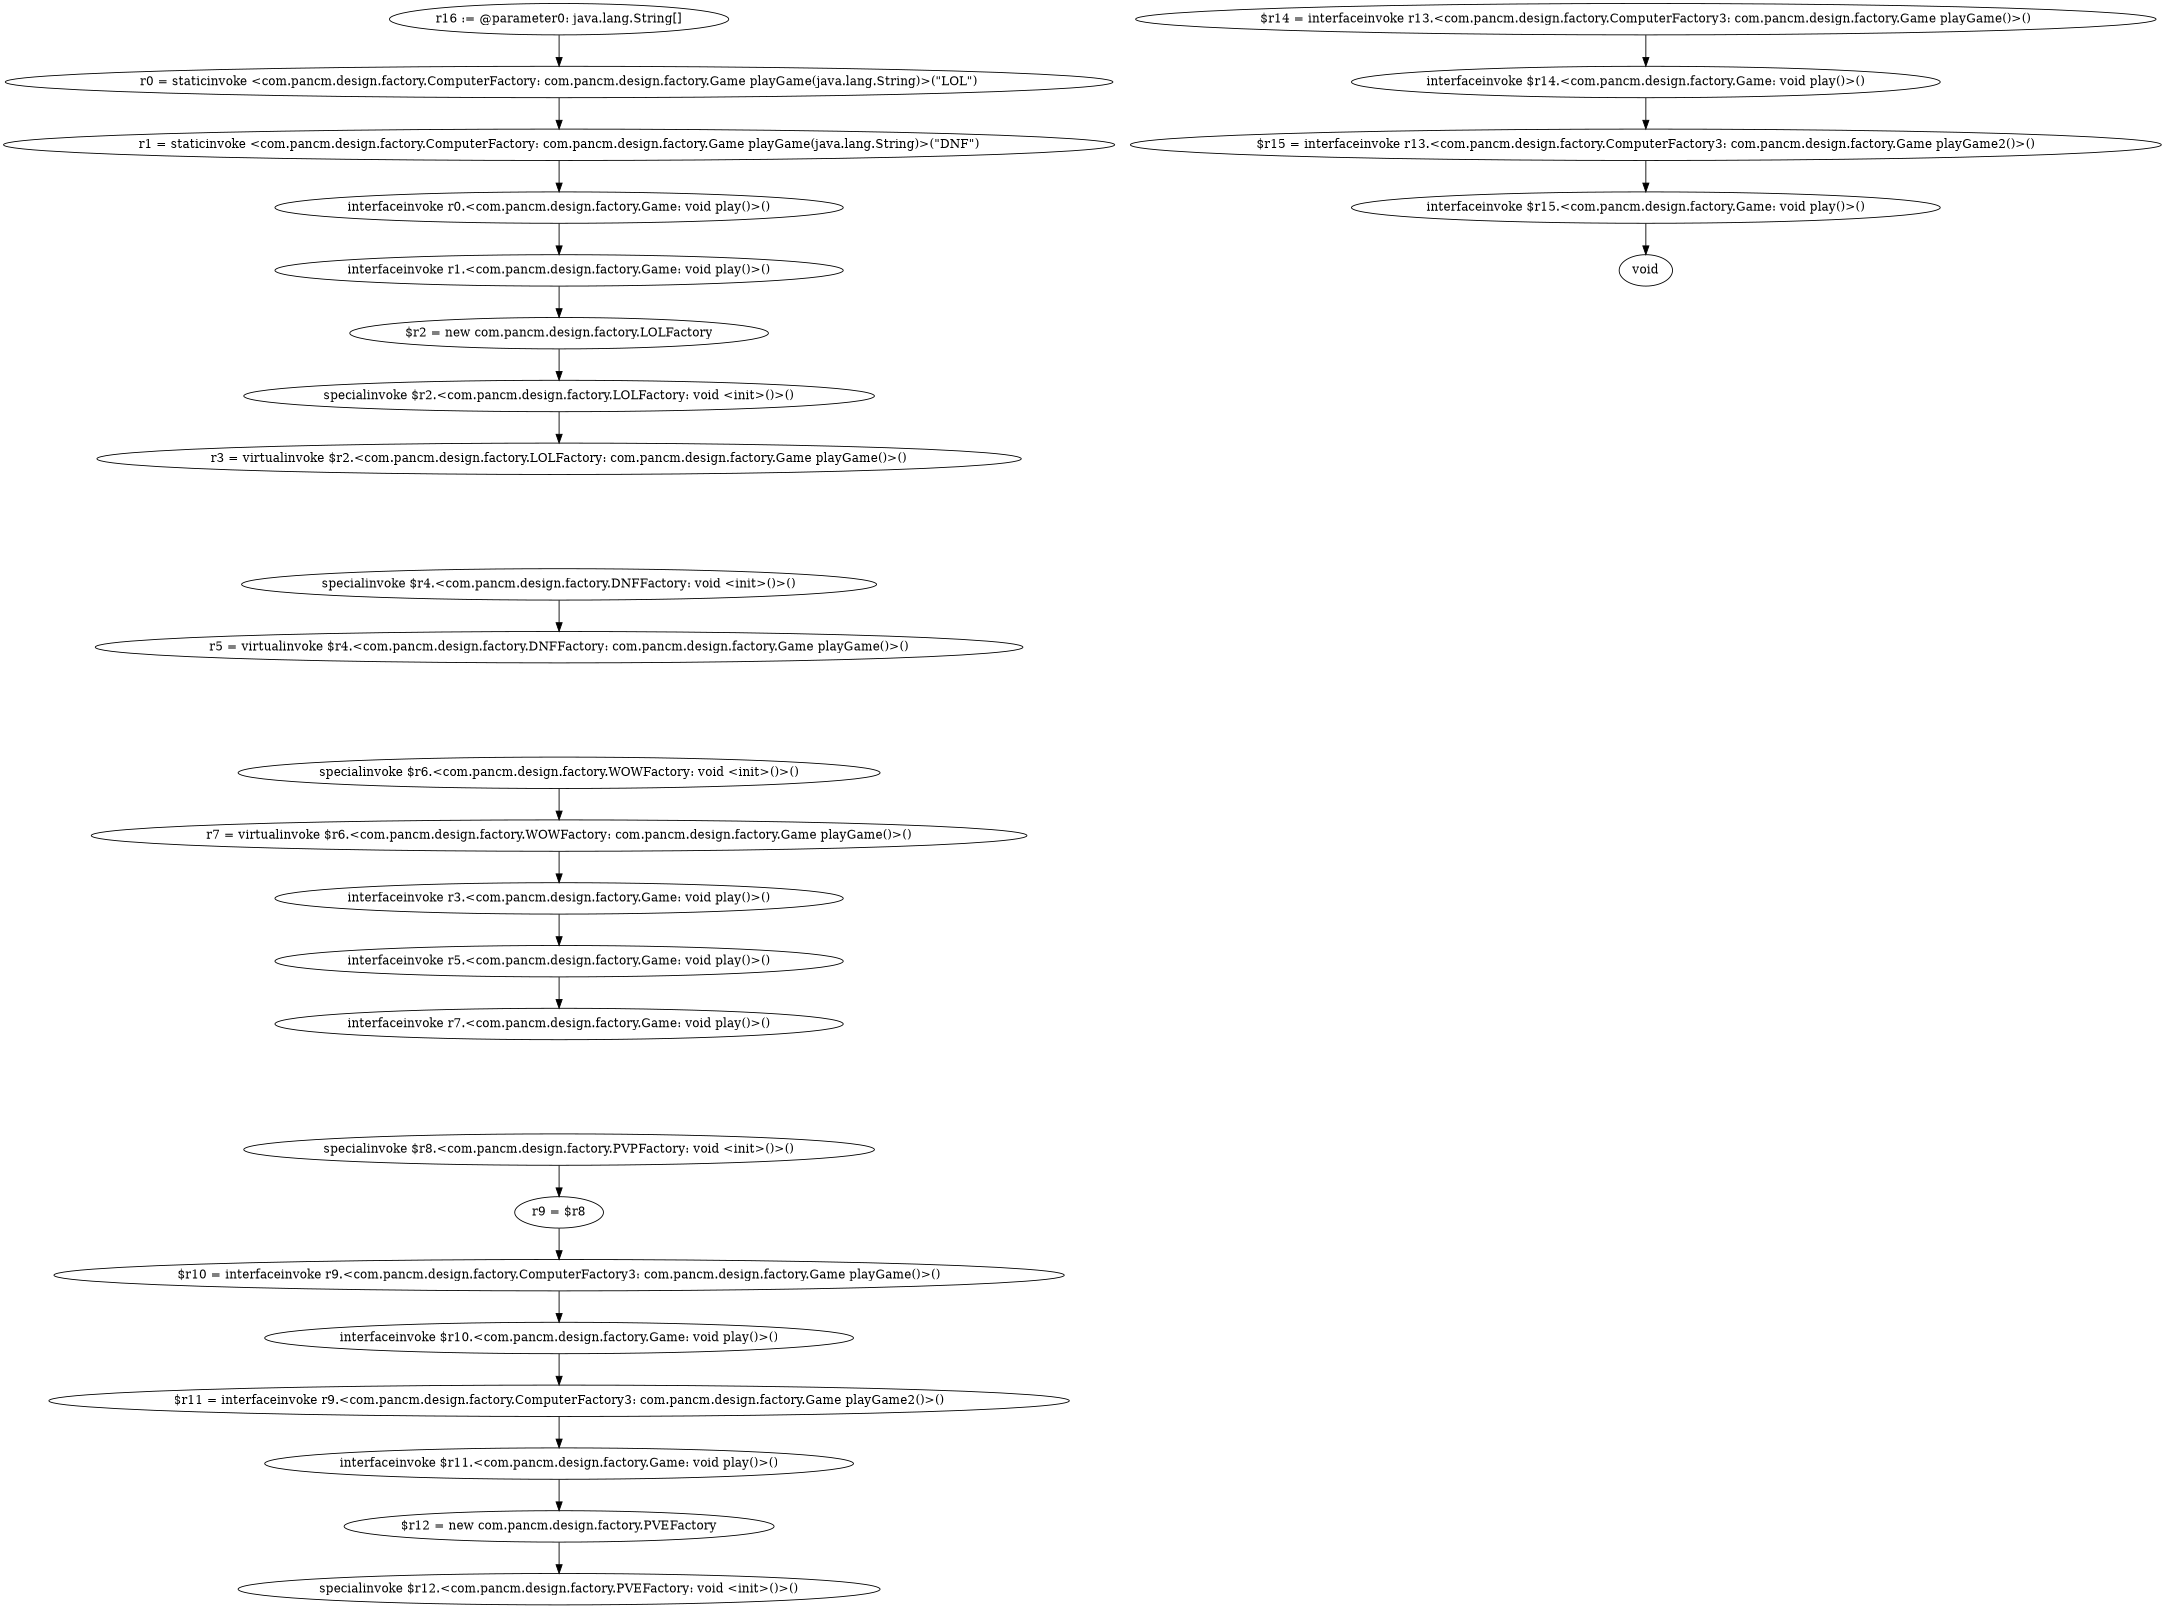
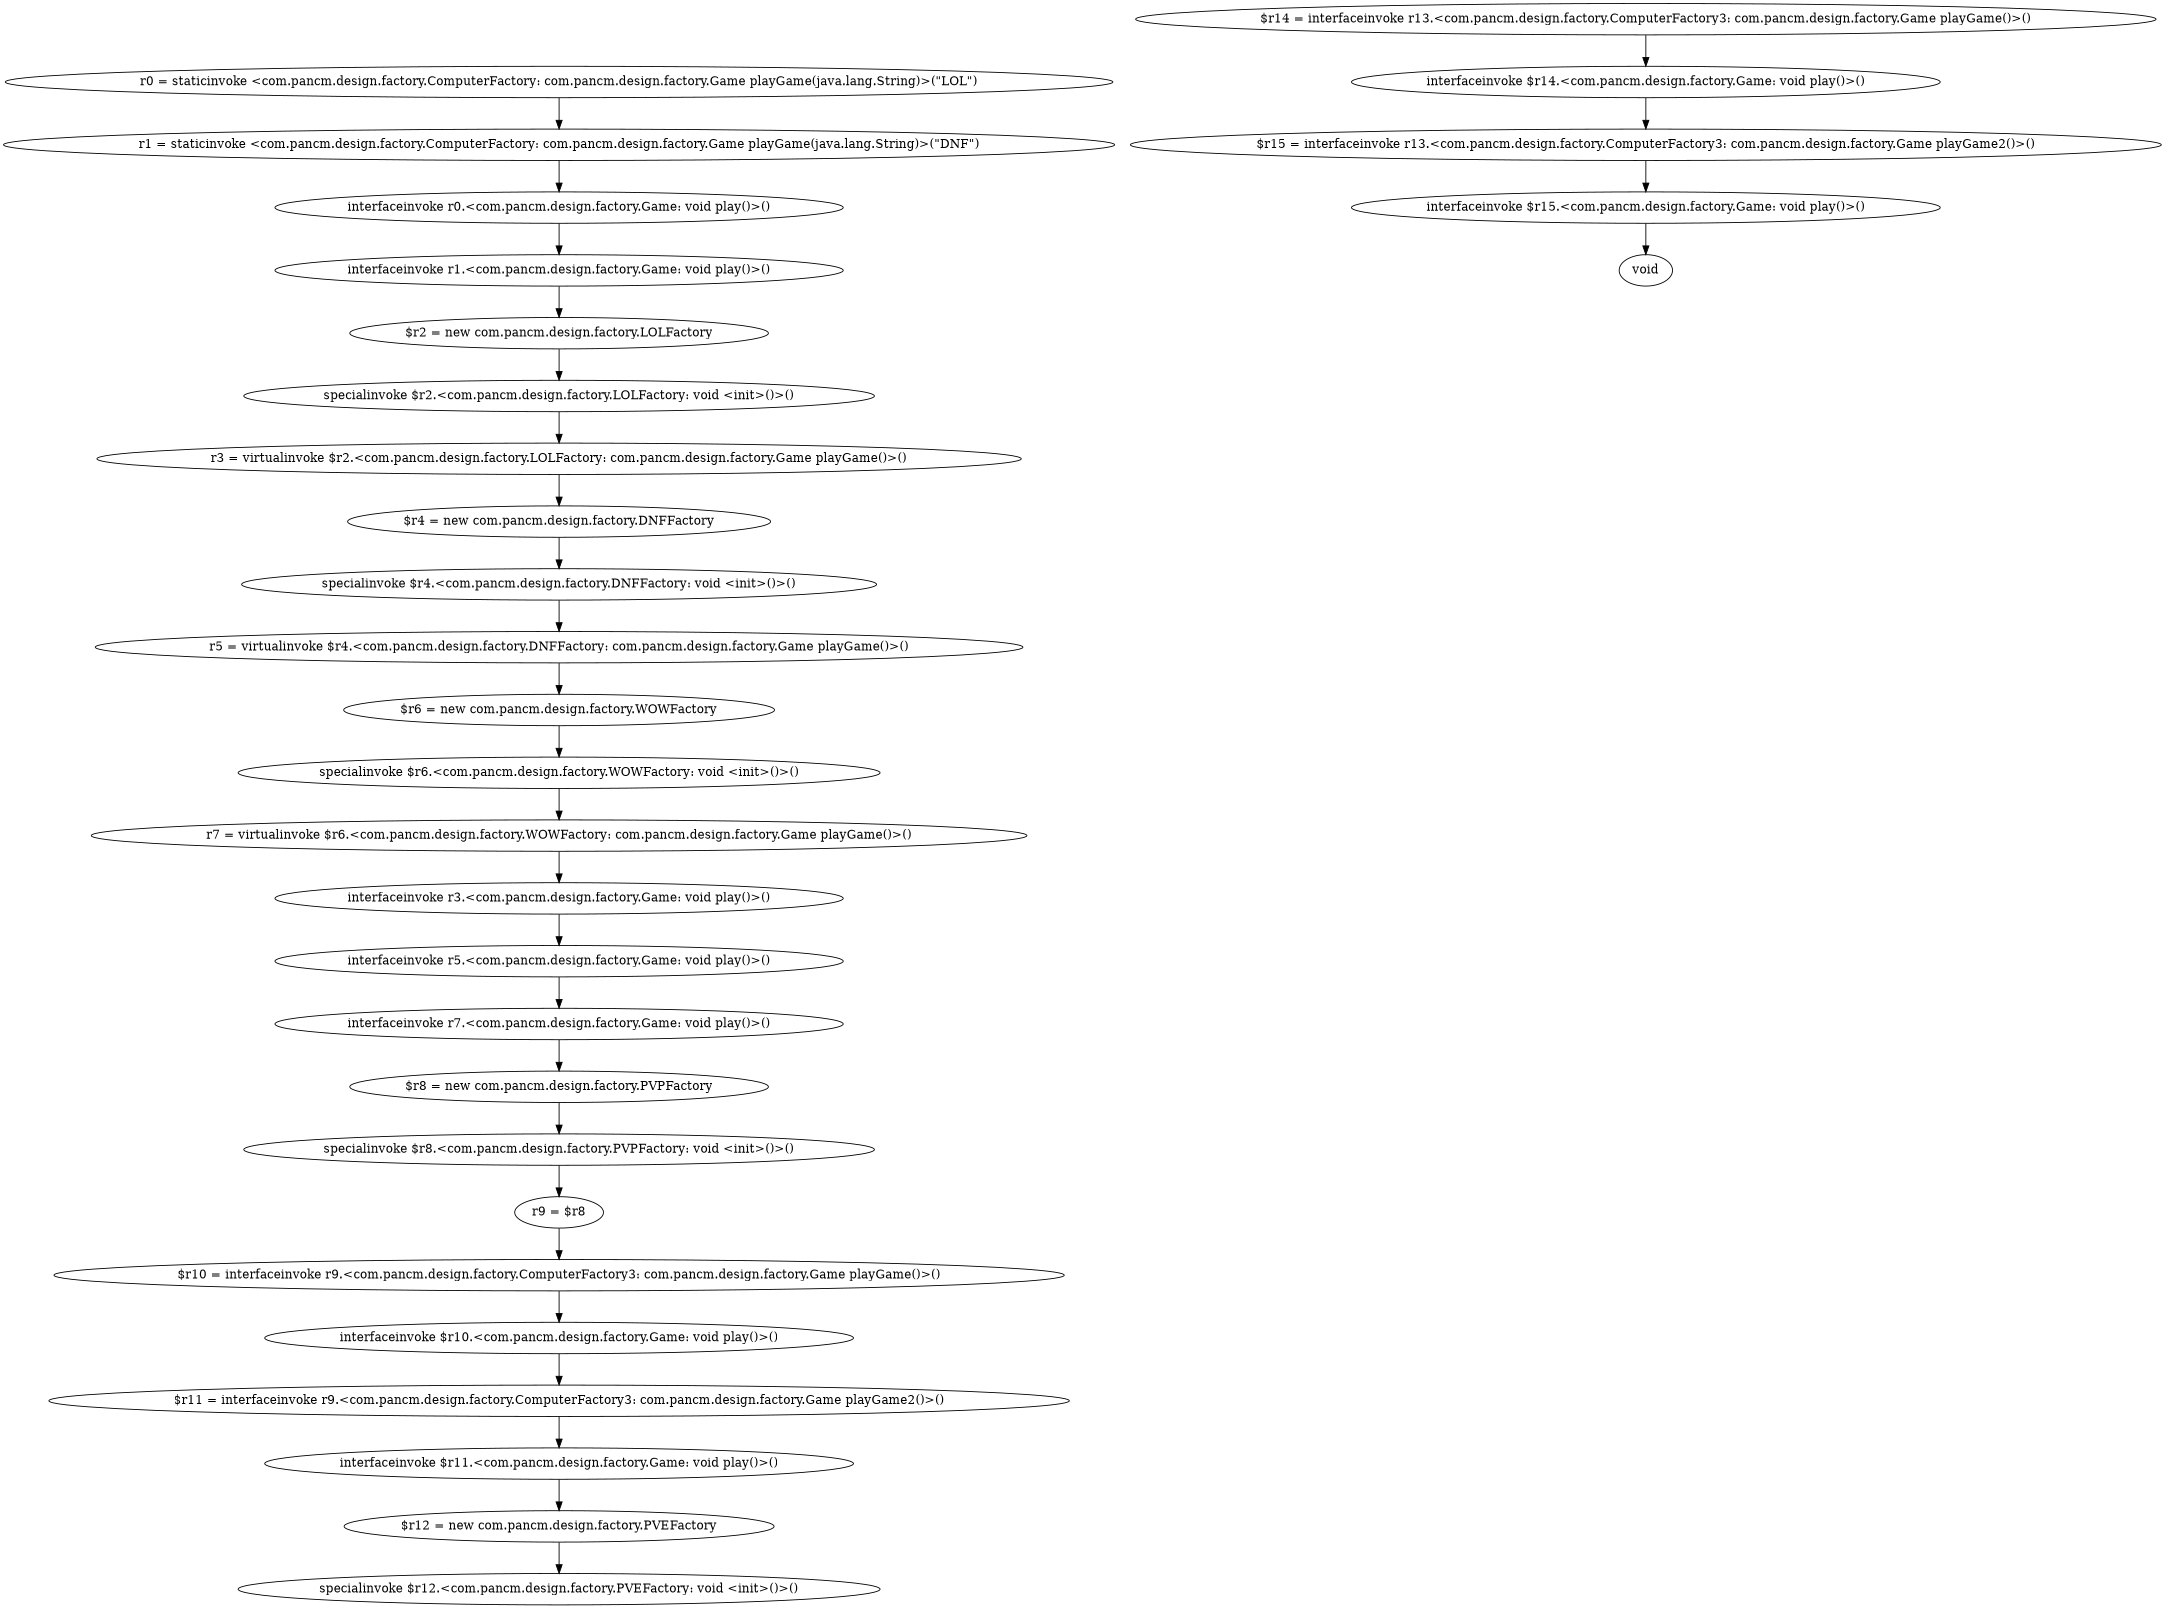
(559, 19) -> none
none -> (559, 522)
none -> (559, 710)
none -> (559, 1087)
